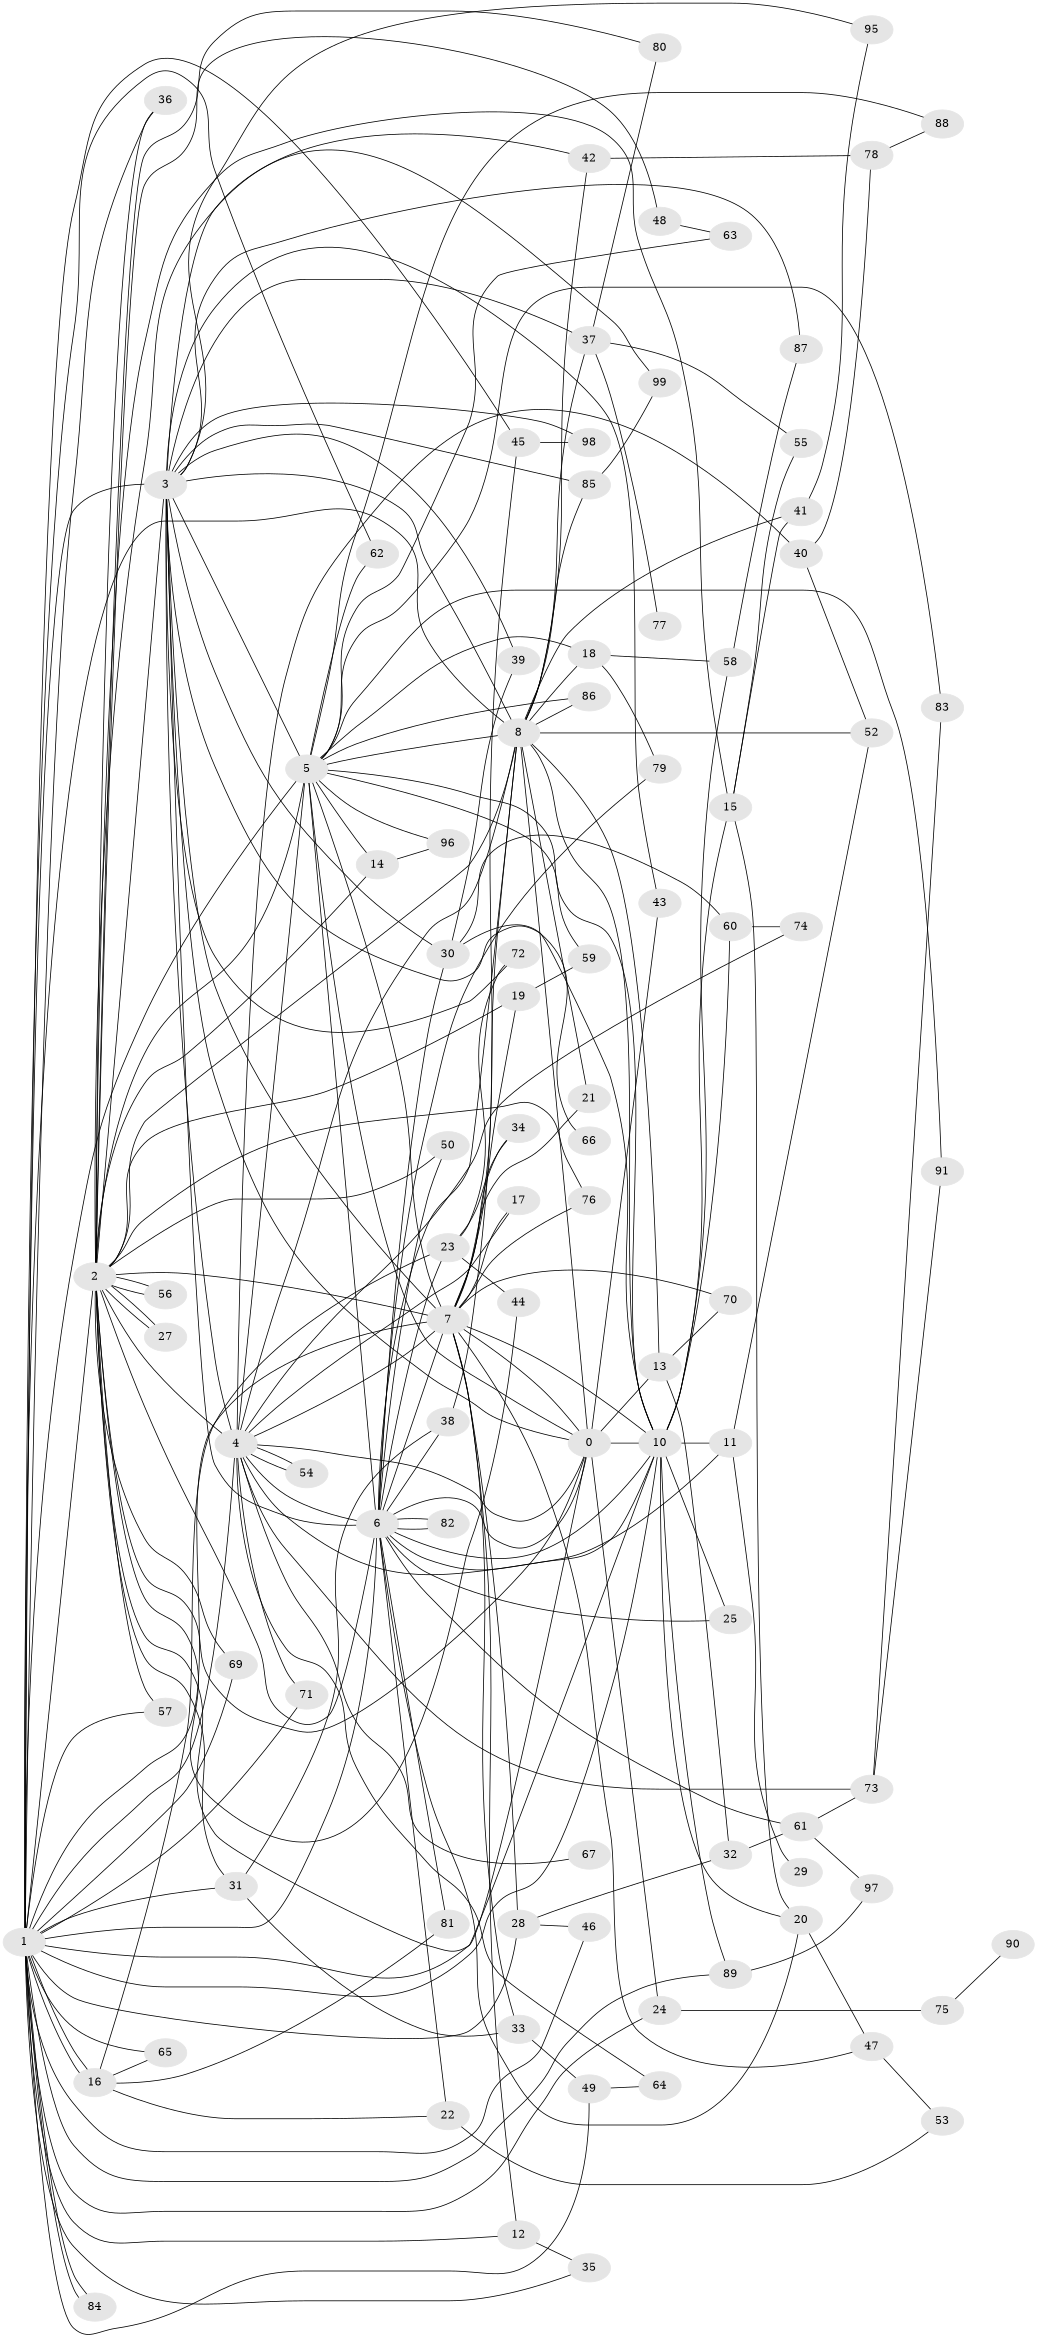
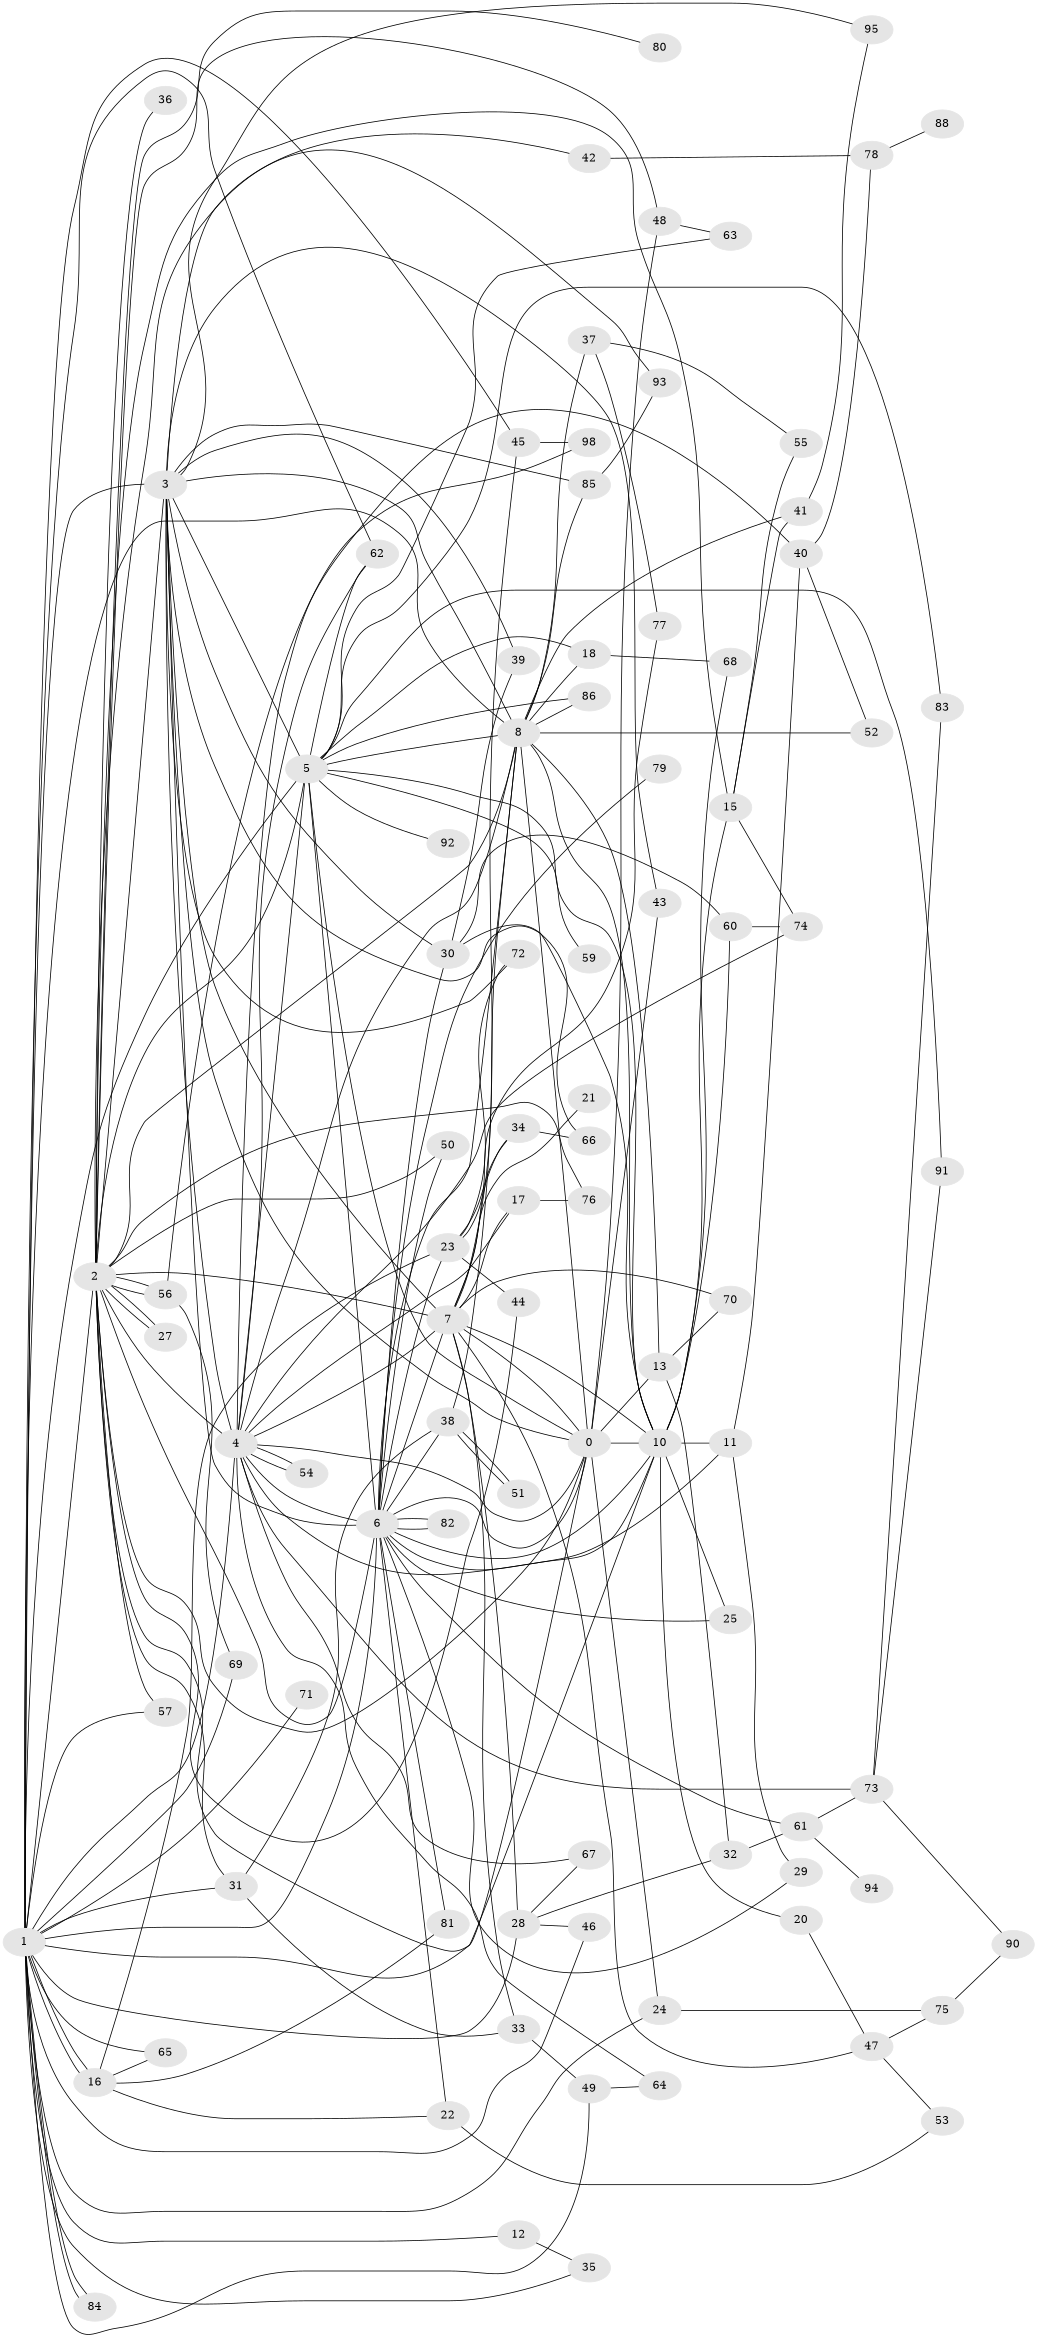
(625, 194) -> none
(446, 233) -> none
(317, 279) -> none
(801, 349) -> none
(660, 383) -> (660, 383)
(360, 404) -> (250, 782)
(562, 420) -> none
(731, 662) -> (731, 662)
(630, 706) -> none
none -> (621, 832)
(448, 844) -> (448, 844)
(377, 865) -> none
(554, 916) -> none
(47, 968) -> none
none -> (611, 979)
(519, 997) -> none
(392, 1041) -> none
(801, 1088) -> (774, 999)
none -> (549, 1134)
(506, 1248) -> (554, 1201)
(757, 1366) -> (766, 867)
none -> (519, 1494)
(126, 1497) -> (209, 1477)
(254, 1574) -> (259, 988)
(179, 1744) -> none
(490, 1776) -> none
none -> (942, 1867)
(872, 1889) -> (872, 1889)
none -> (554, 1890)
(511, 1894) -> none
(731, 1974) -> none
(478, 1990) -> (470, 1897)
none -> (907, 2028)
